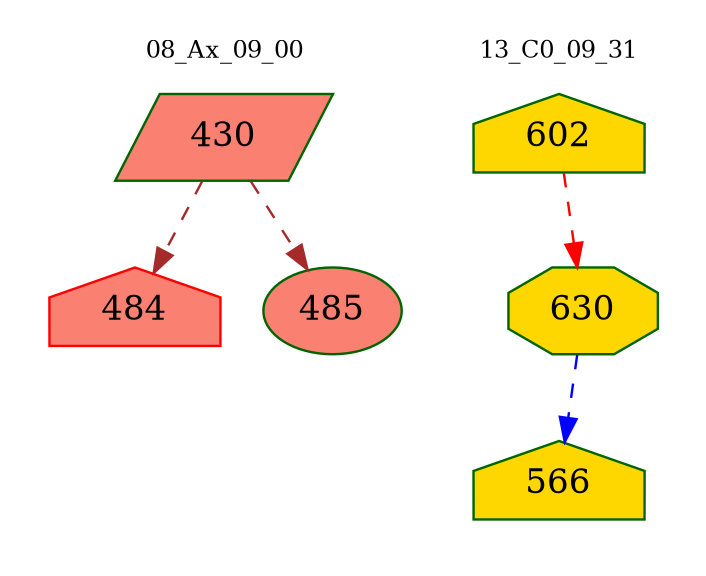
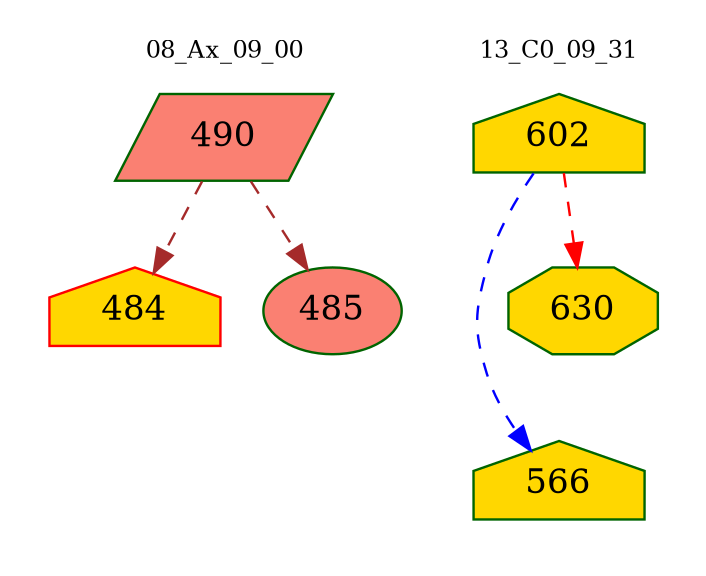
(224, 137) -> (224, 137)
(135, 311) -> (135, 311)
(573, 386) -> (479, 300)
